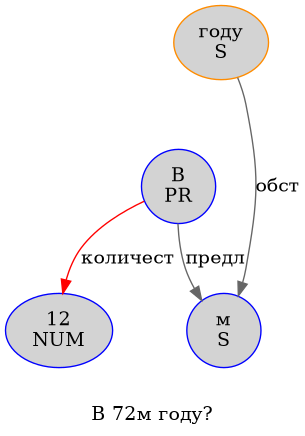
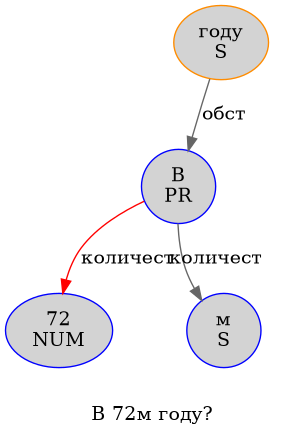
(256, 180) -> (201, 108)
(216, 258) -> (216, 258)
(59, 331) -> (59, 331)
